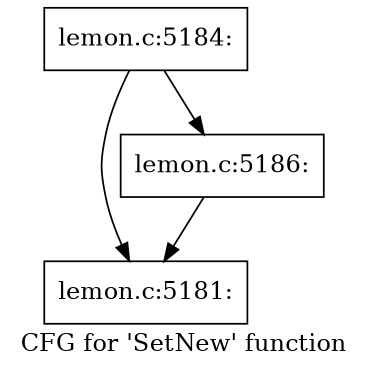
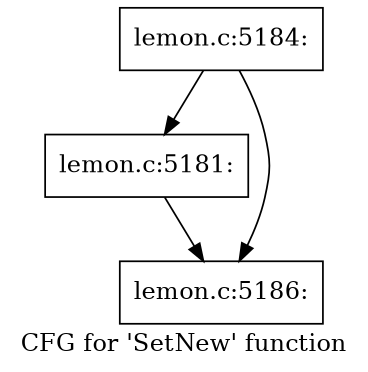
(189, 222) -> (180, 222)
